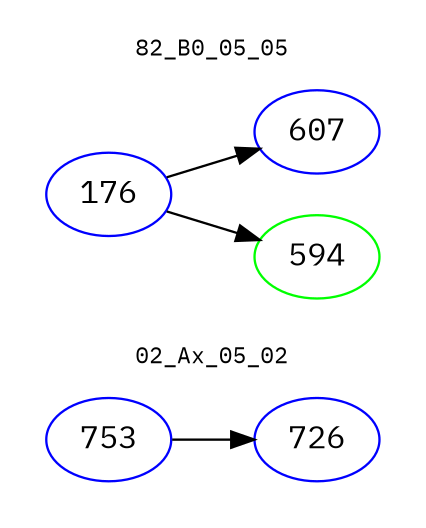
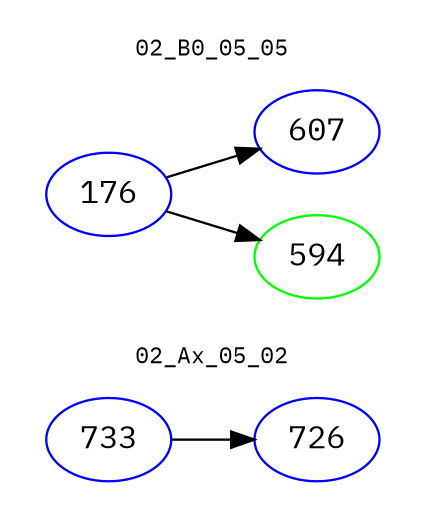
(213, 50) -> (213, 50)
(109, 440) -> (109, 440)
